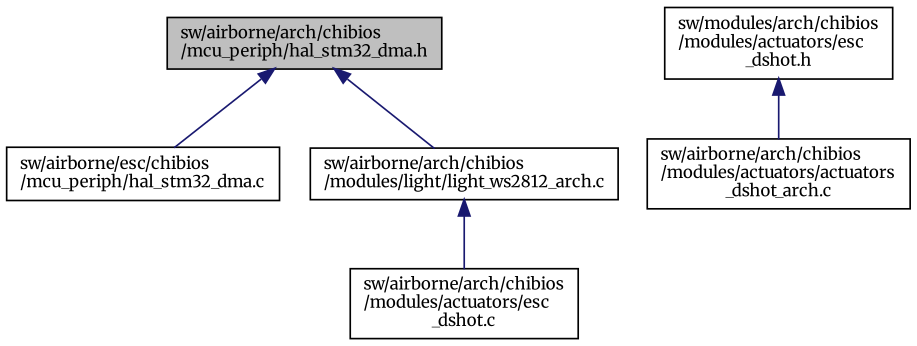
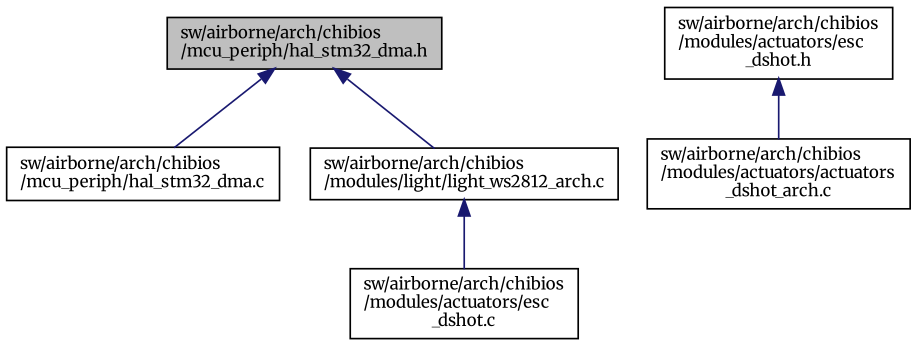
(779, 43) -> (779, 43)
(143, 174) -> (143, 174)
